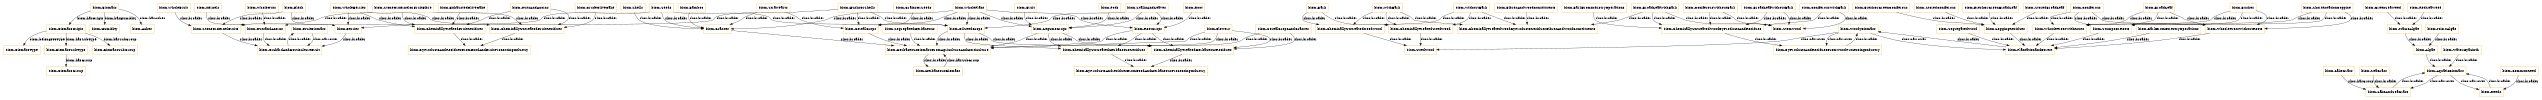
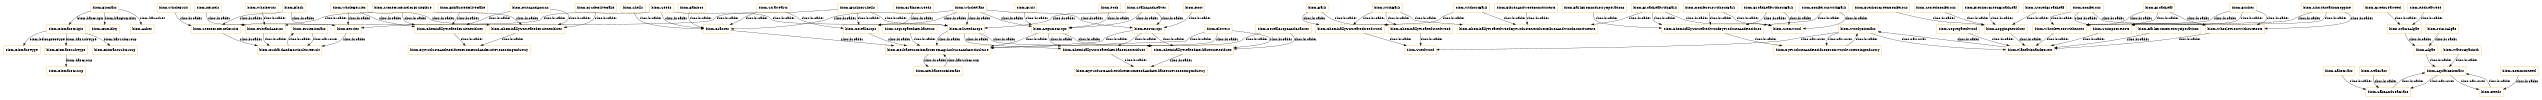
(1465, 21) -> none
(2361, 82) -> (2361, 82)
